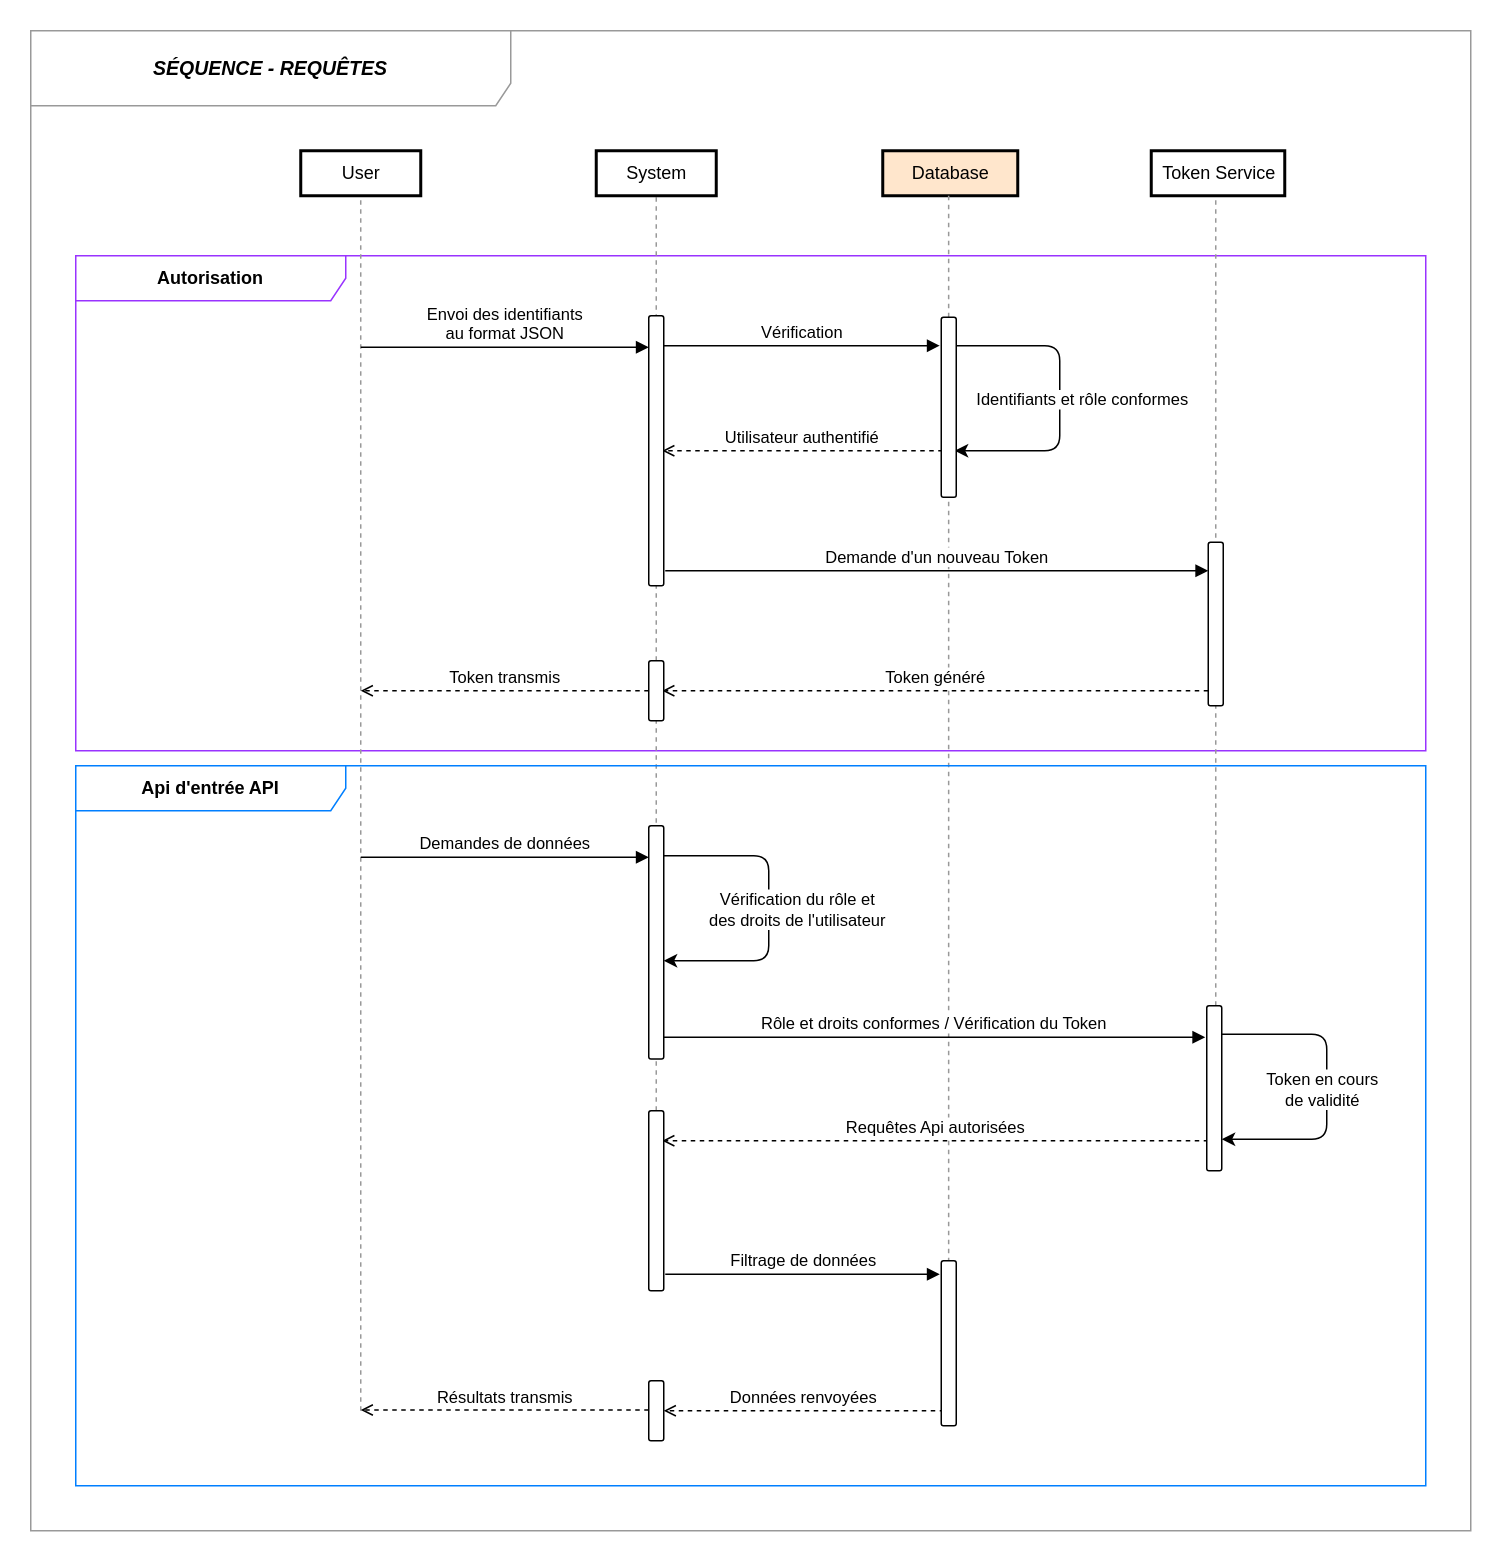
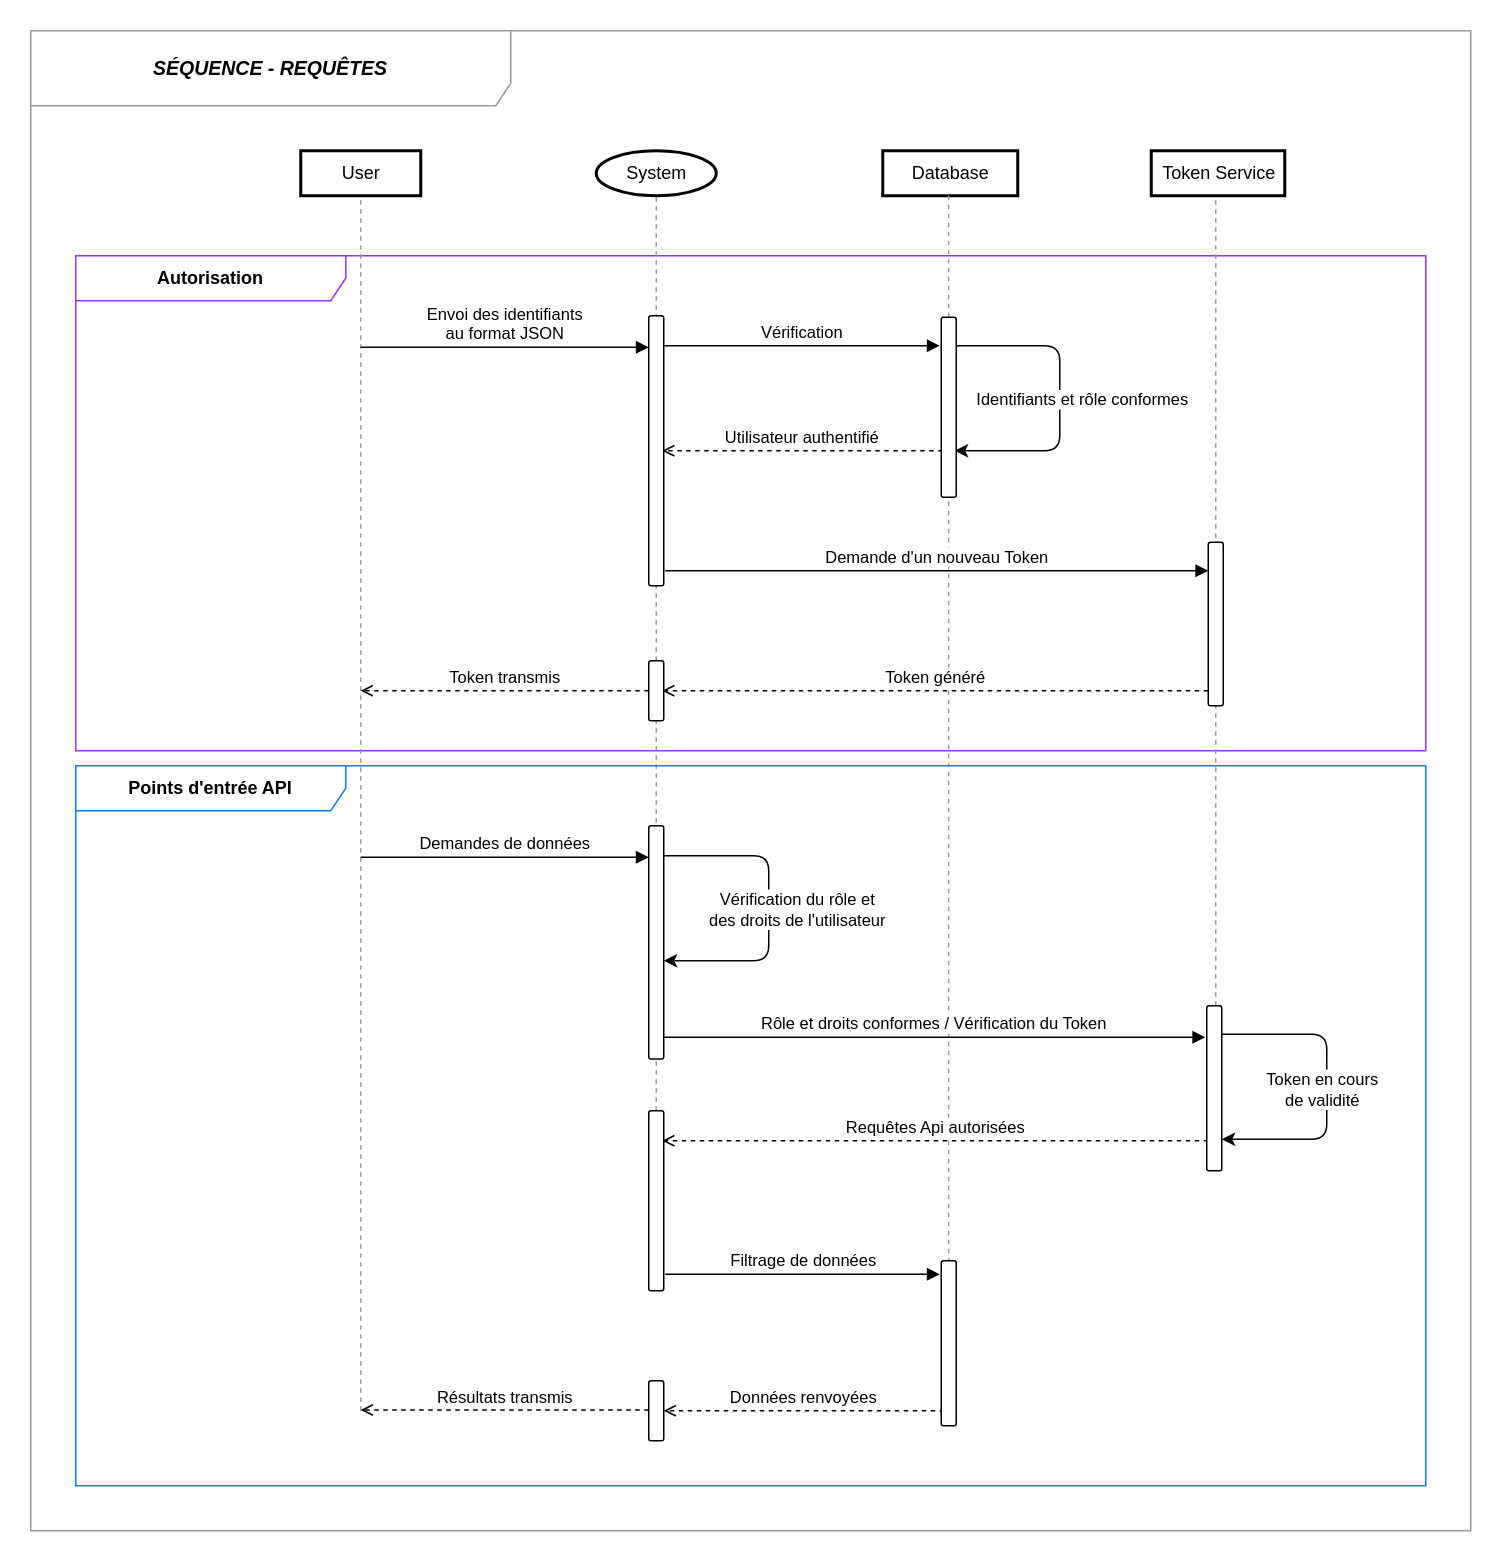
(656, 173) -> (656, 173)
(950, 173) -> (950, 173)
(211, 788) -> (211, 788)
